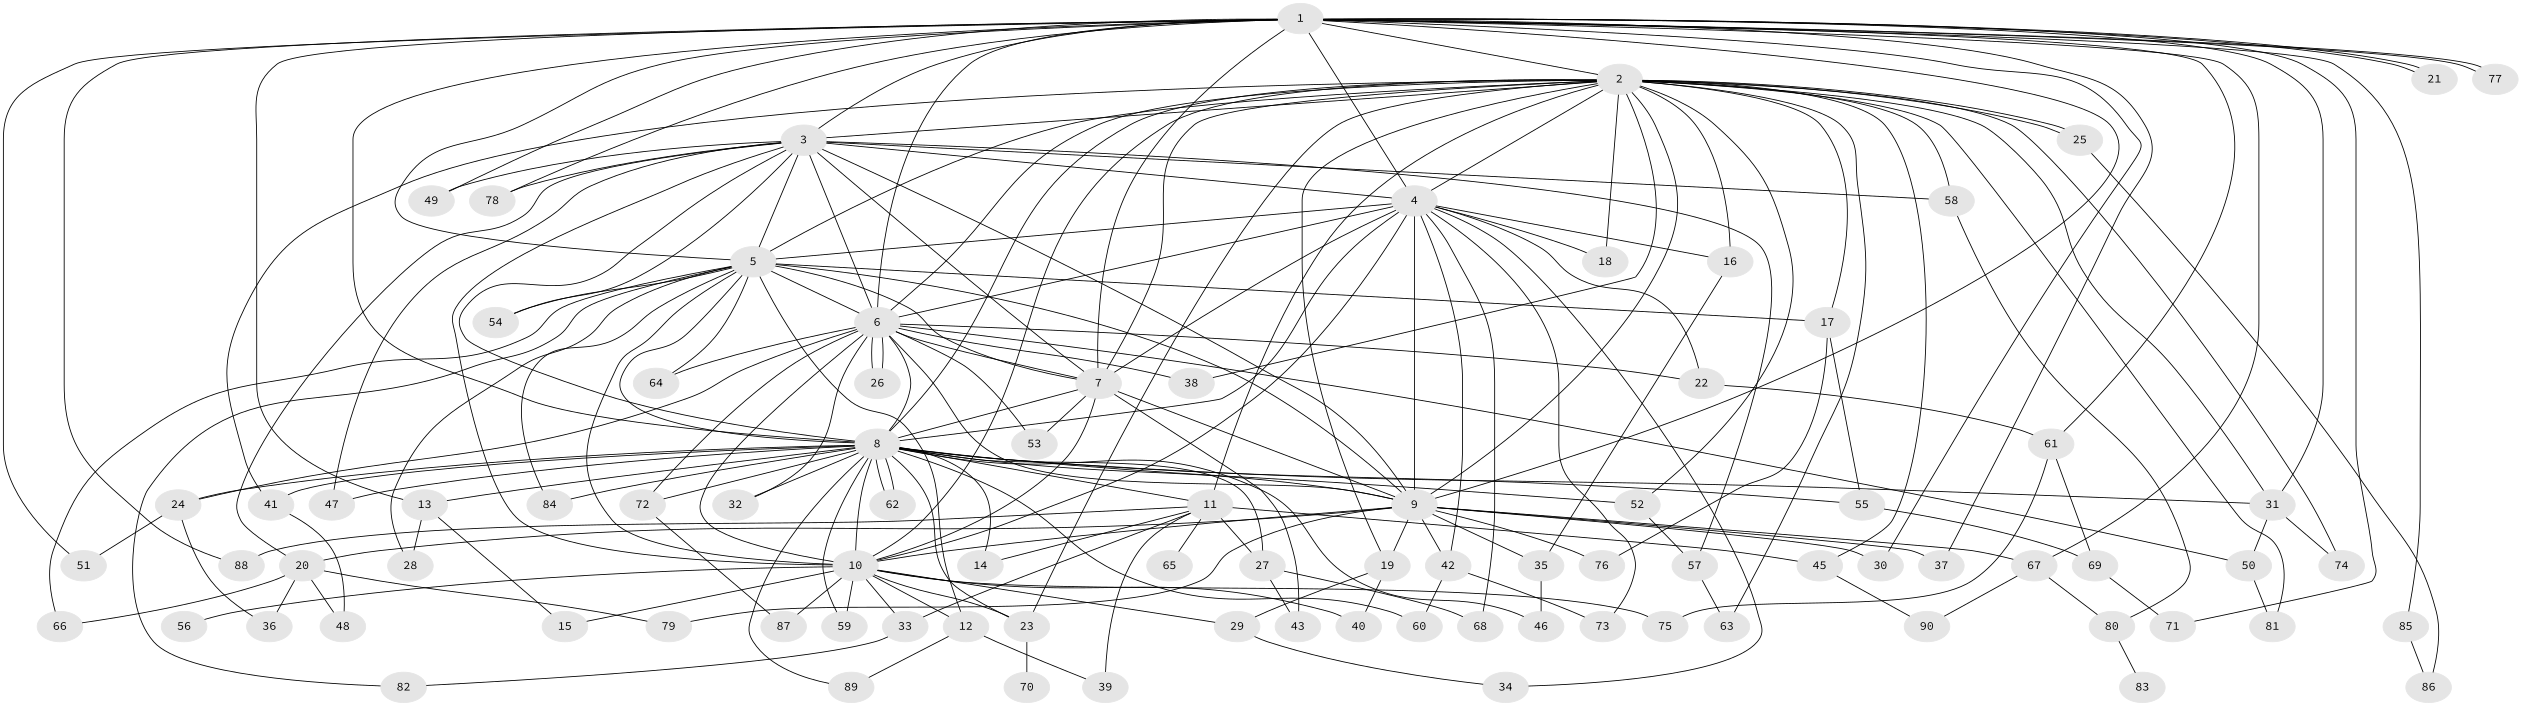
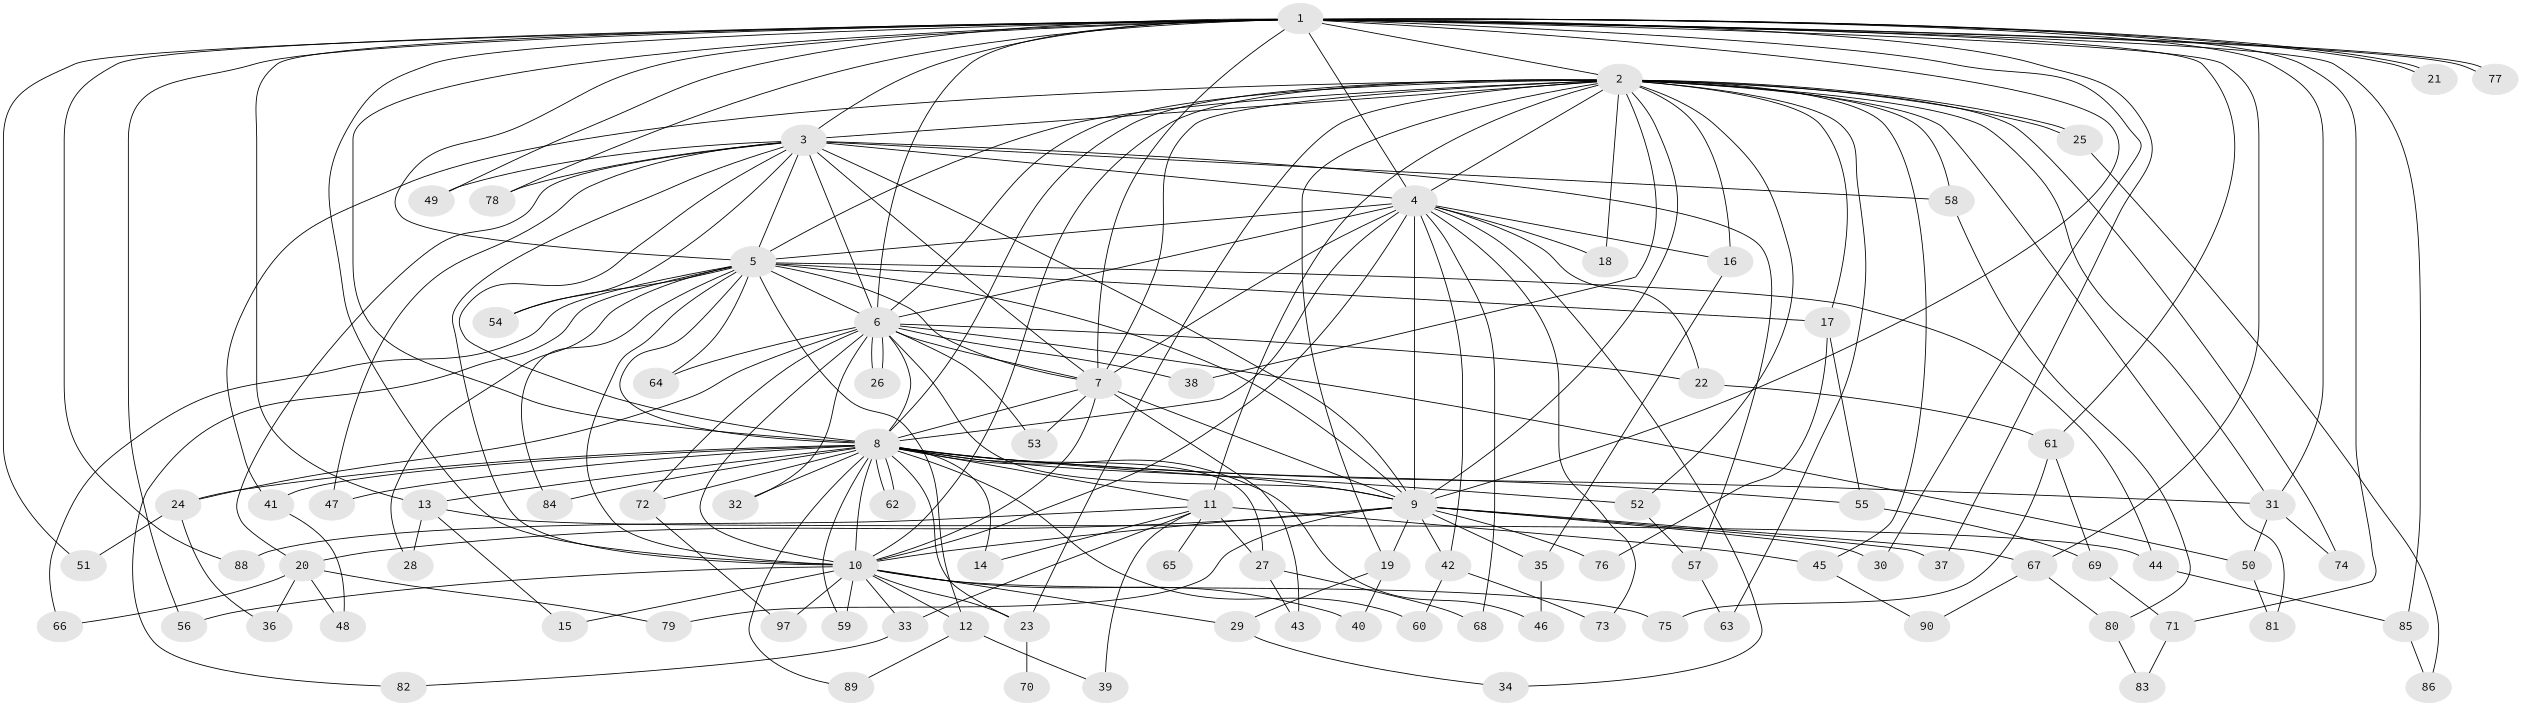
none -> (238, 68)
none -> (408, 73)
none -> (2156, 566)
(784, 627) -> (784, 627)
none -> (2158, 657)
